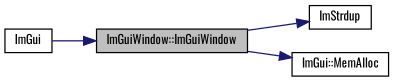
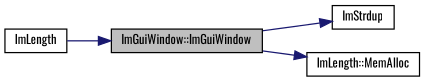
(28, 41) -> (36, 41)
(340, 64) -> (363, 64)
